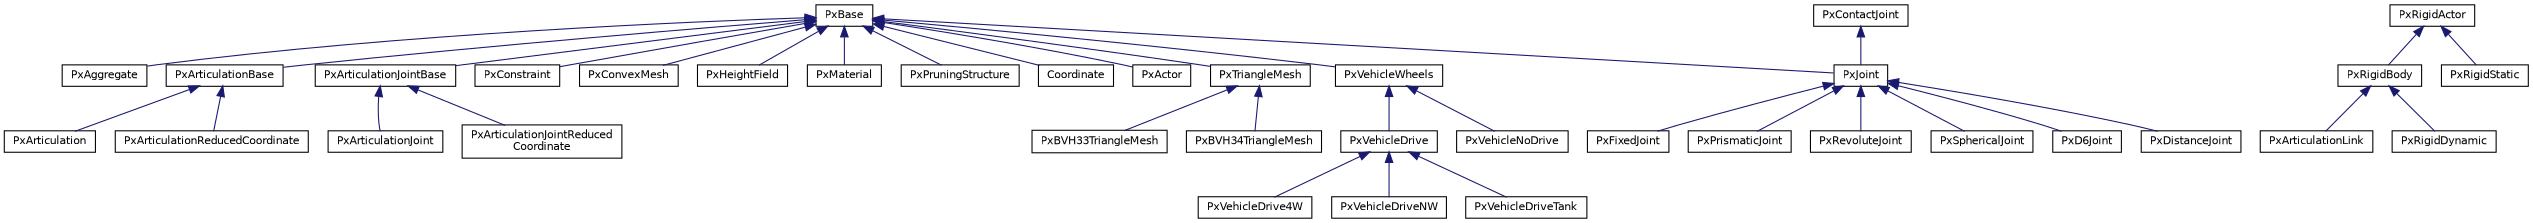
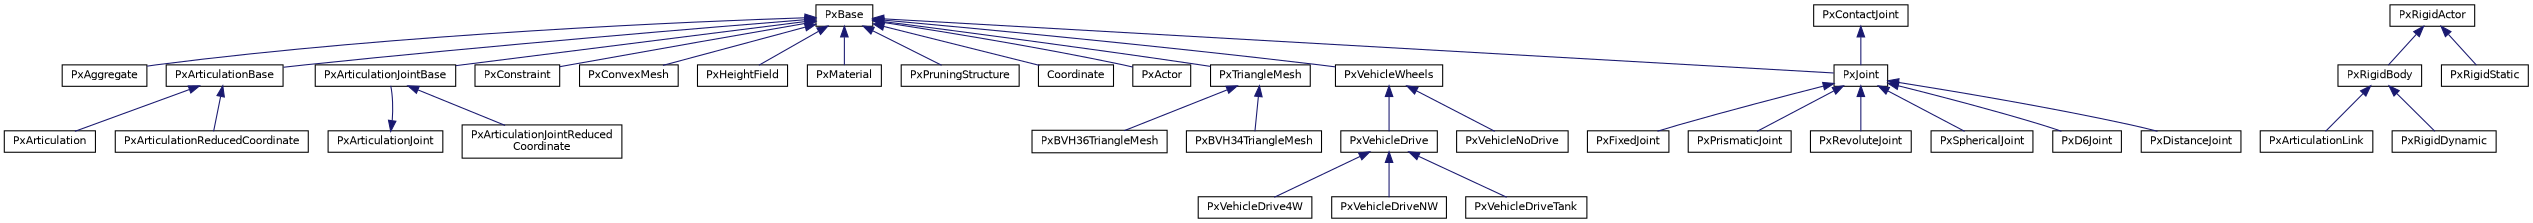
(378, 114) -> (393, 103)
(1100, 142) -> (1100, 142)
